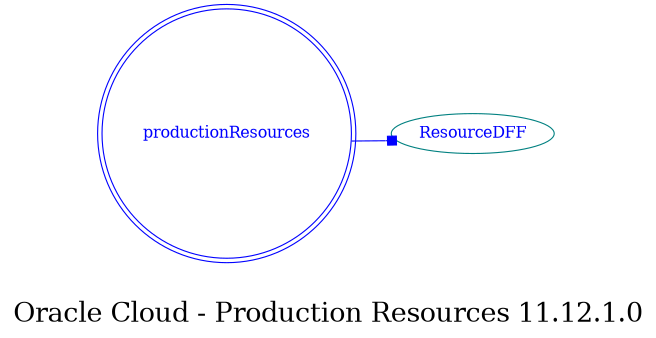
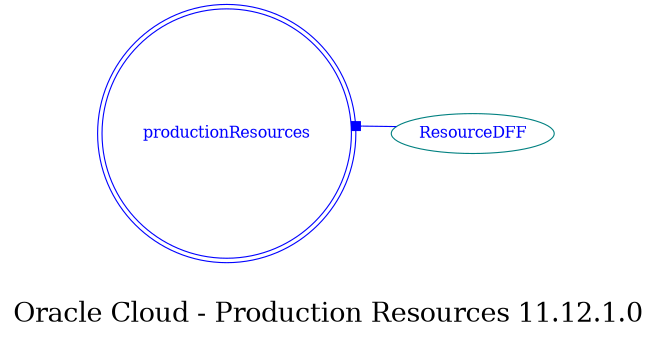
(368, 141) -> (380, 126)
